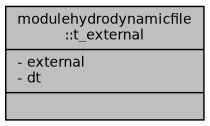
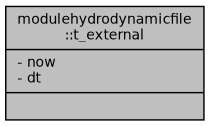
(52, 62) -> (37, 62)
